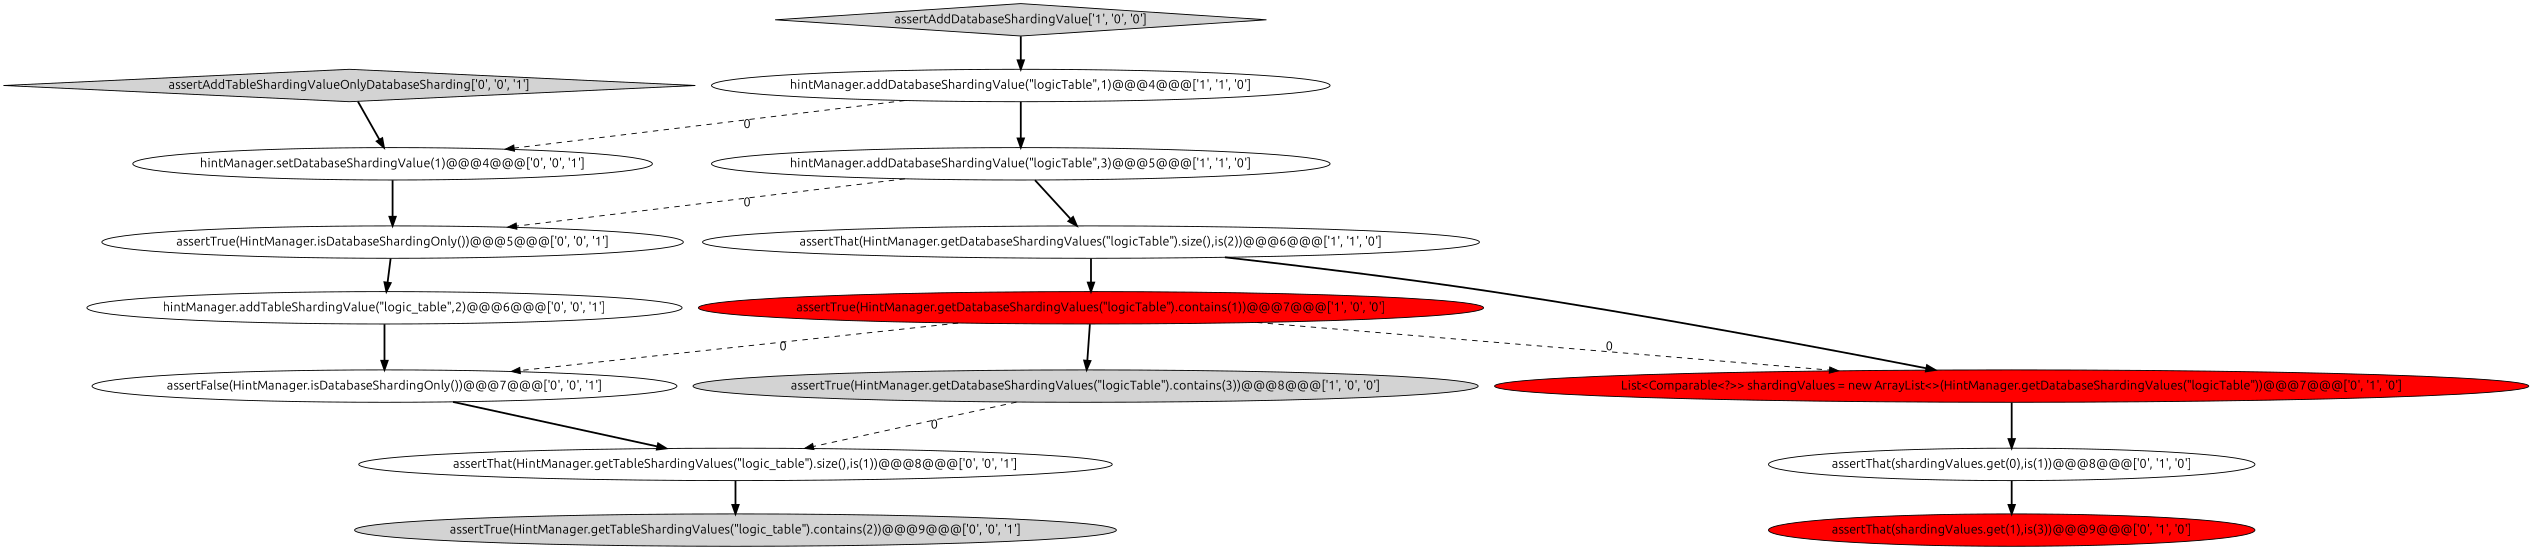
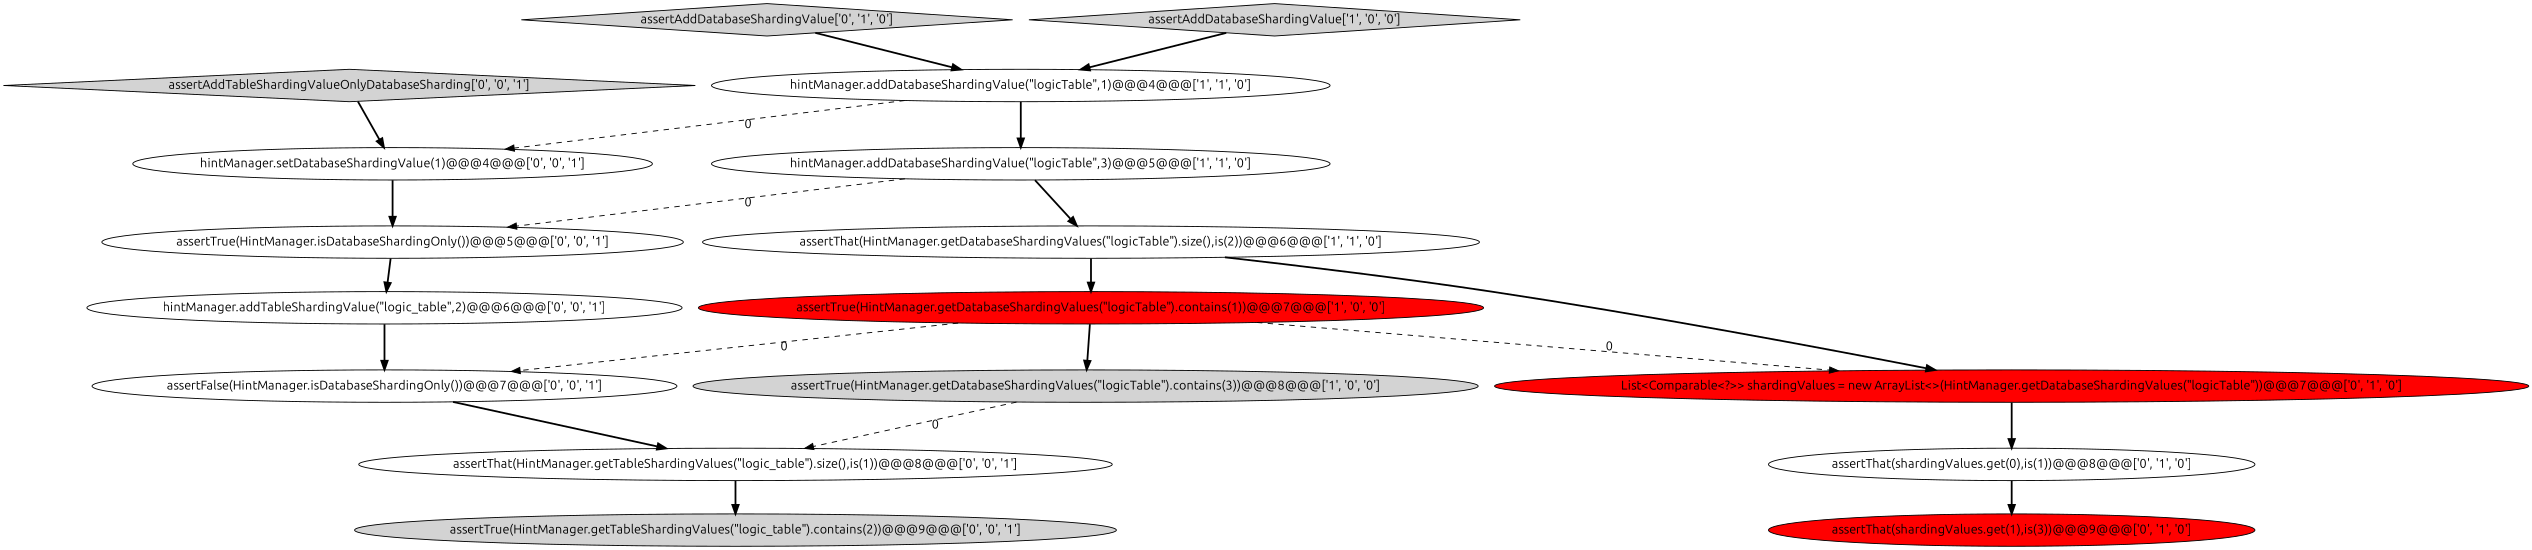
none -> (767, 20)
